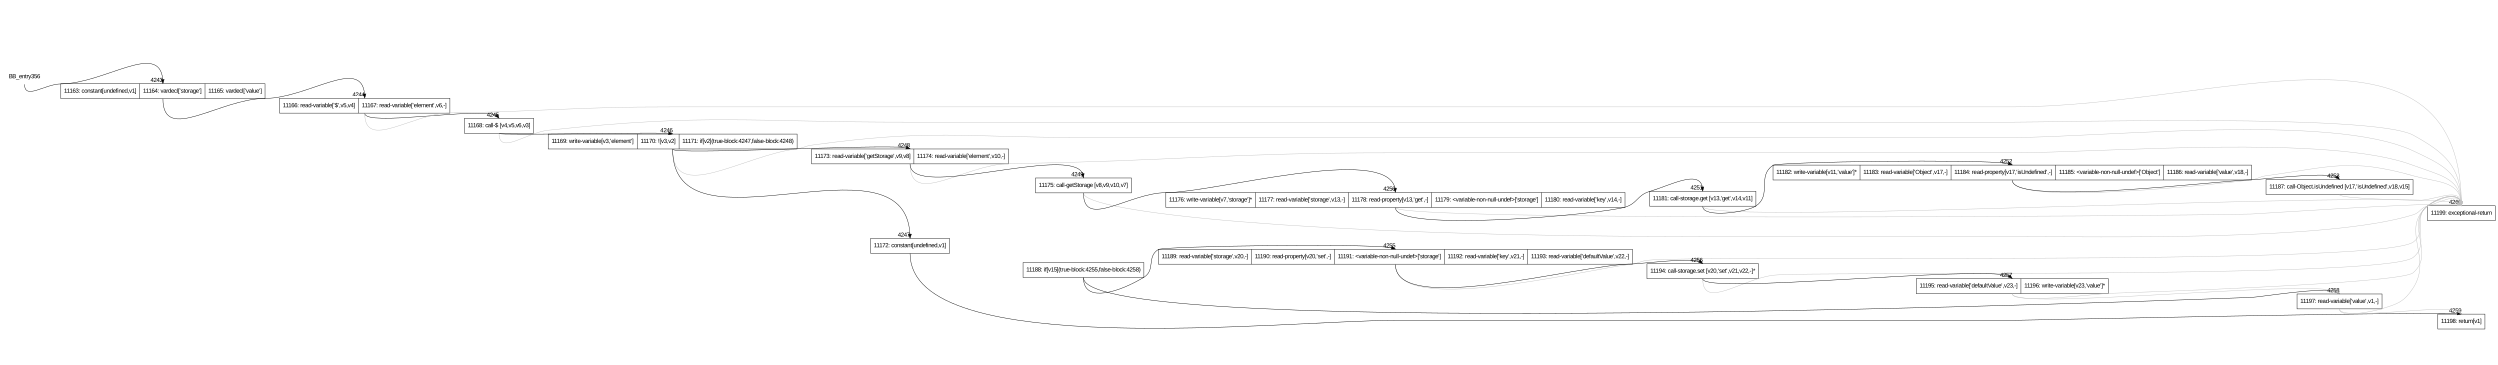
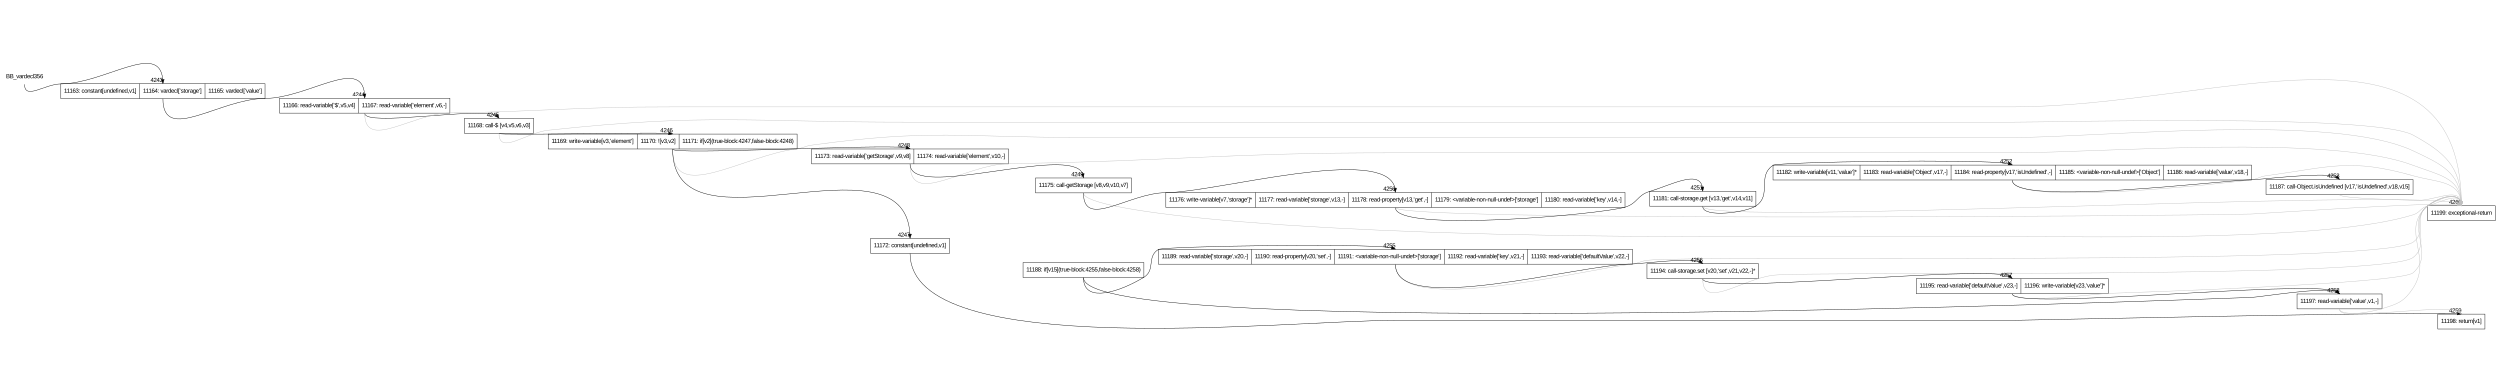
(25, 77) -> (25, 77)
(2174, 294) -> (2174, 294)
